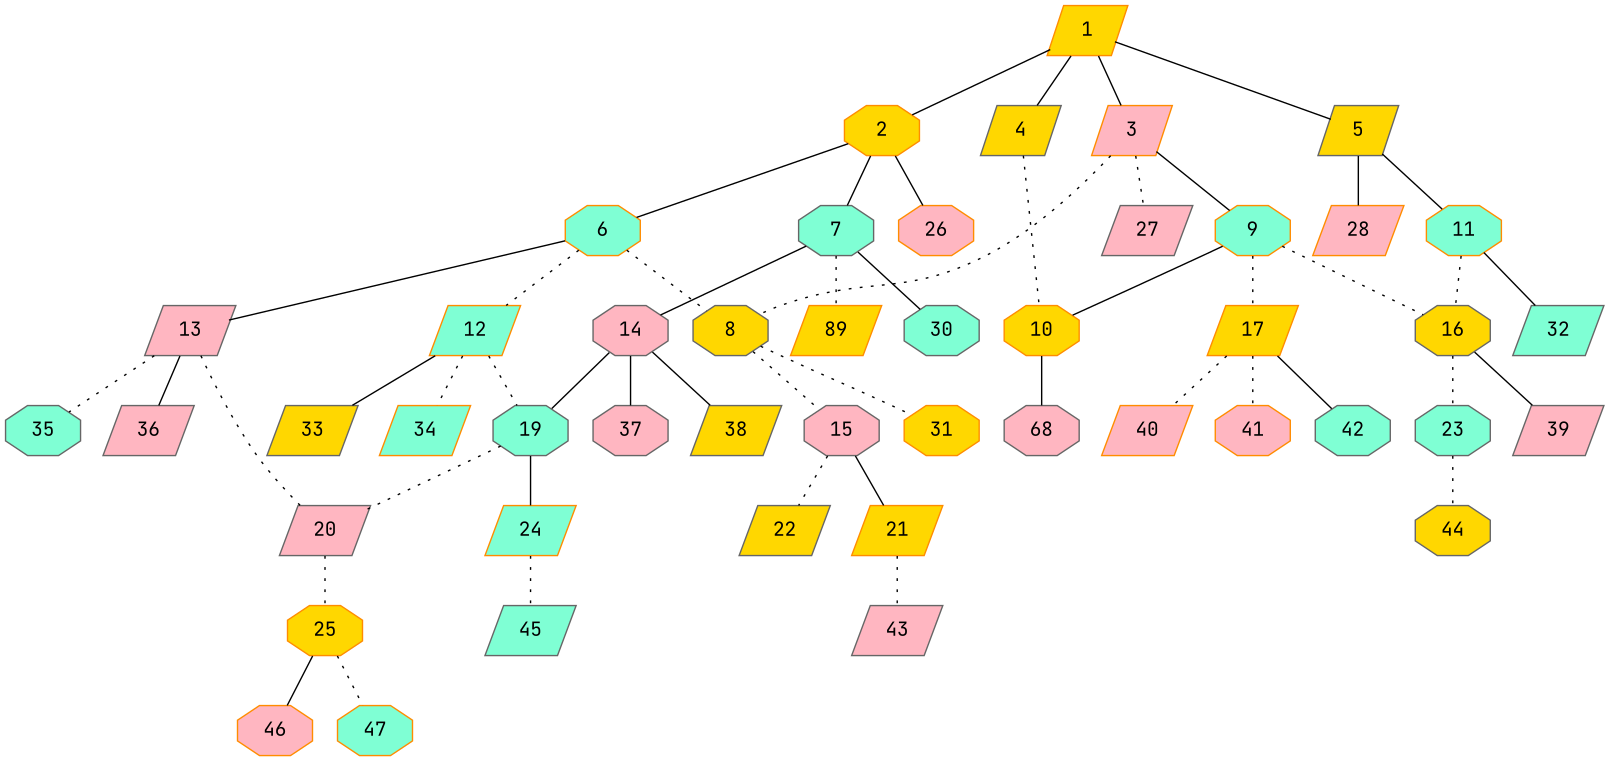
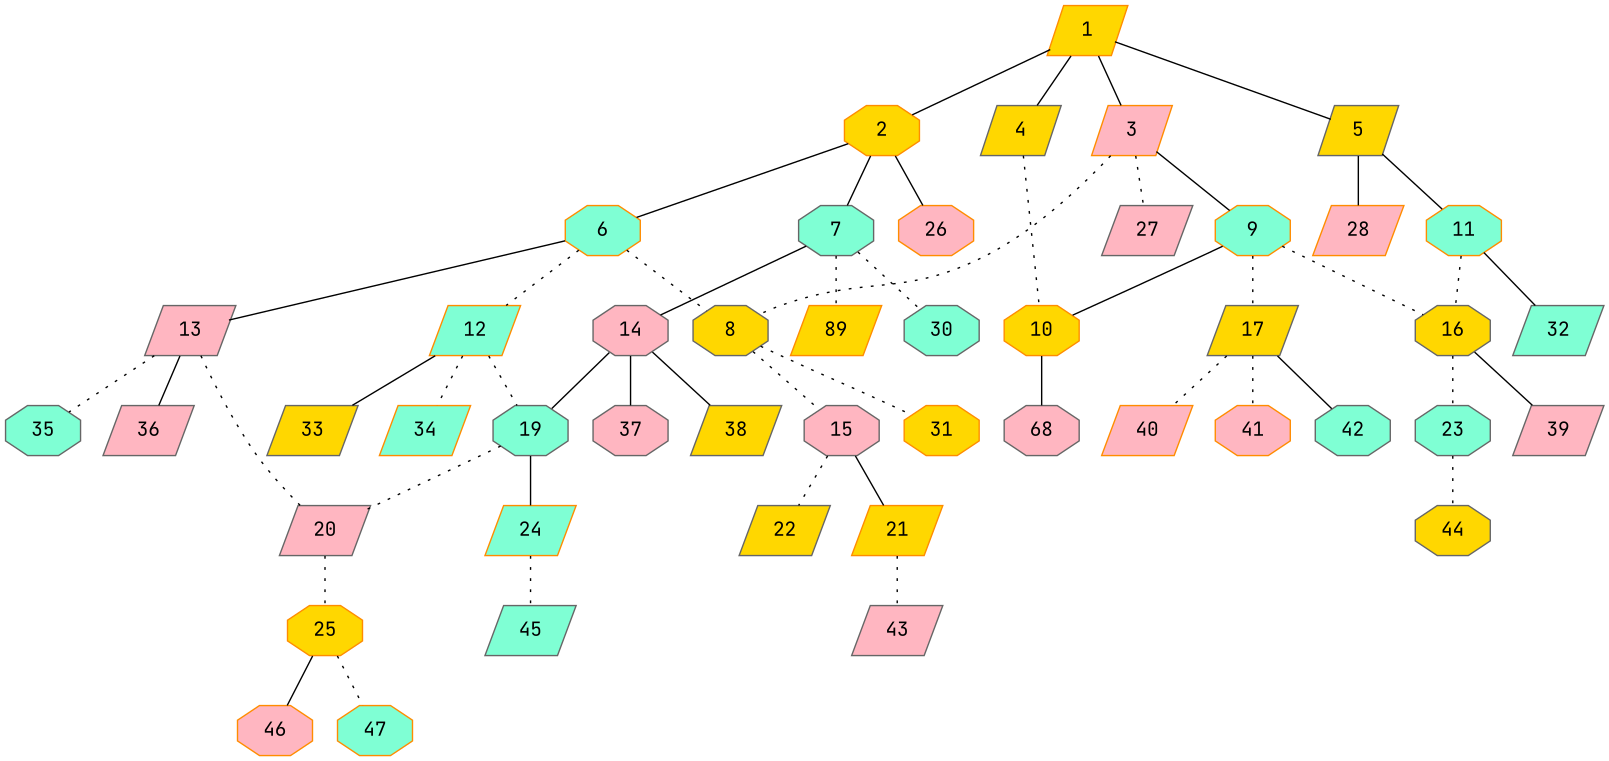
(884, 276) -> (884, 276)
(1253, 331) -> (1253, 331)
